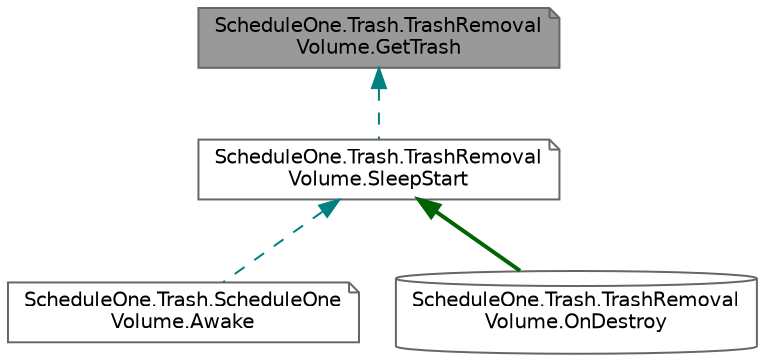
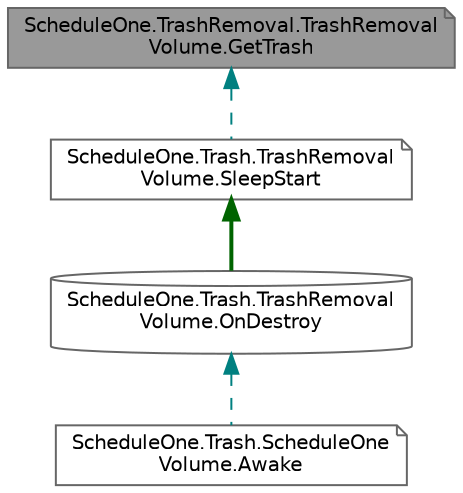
(379, 38) -> (231, 38)
(273, 247) -> (231, 400)
